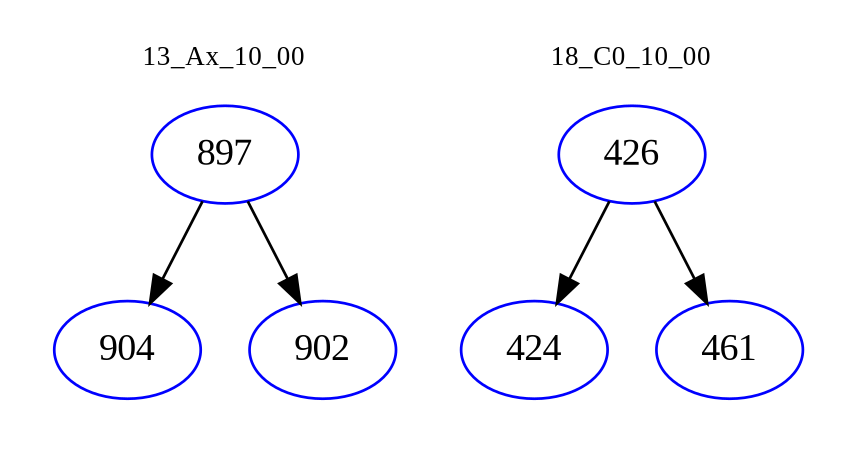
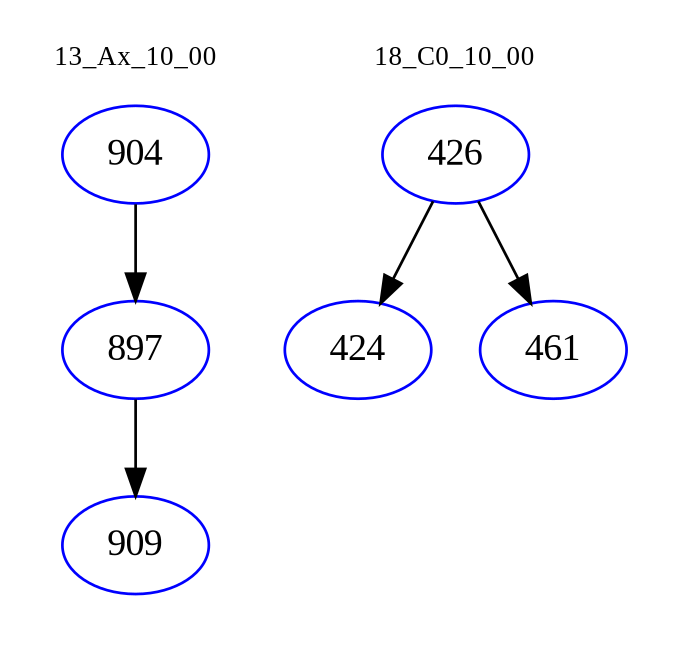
(183, 240) -> (136, 239)
(323, 350) -> (136, 545)
